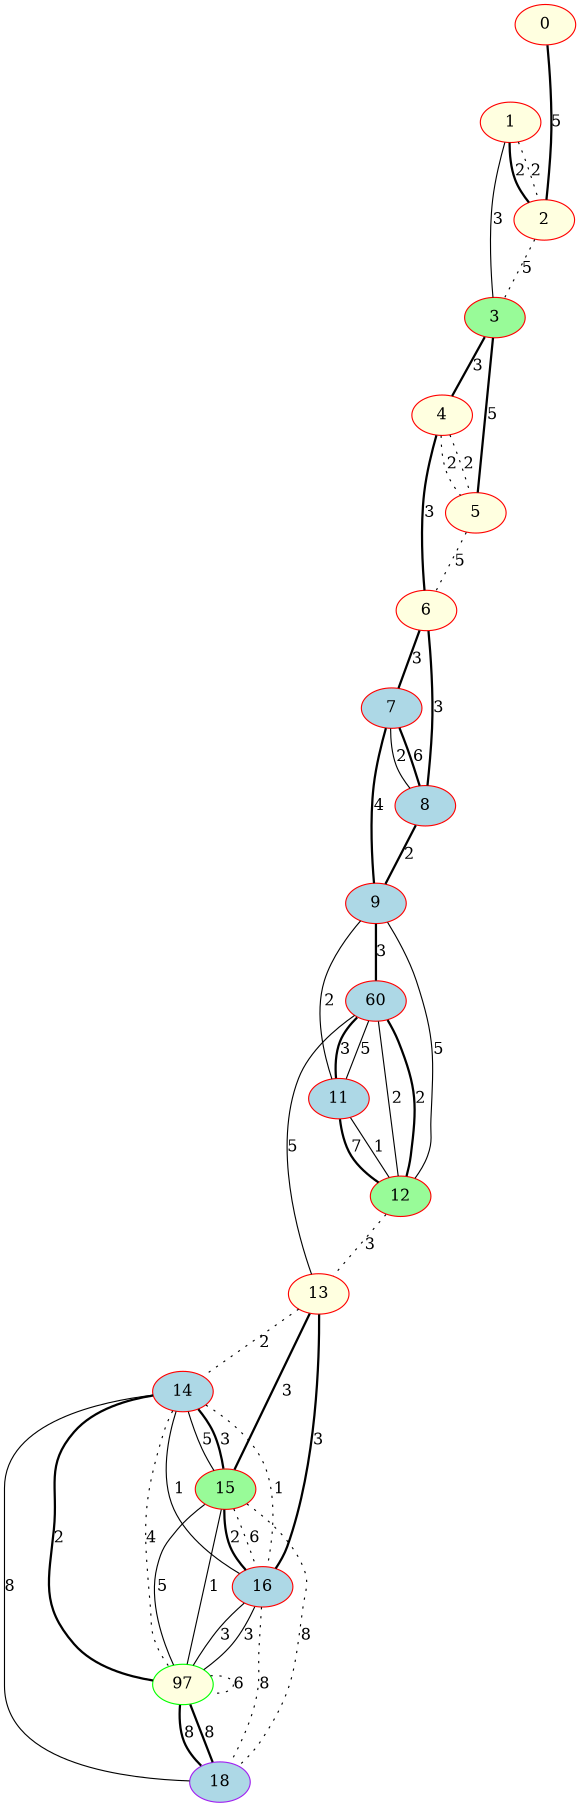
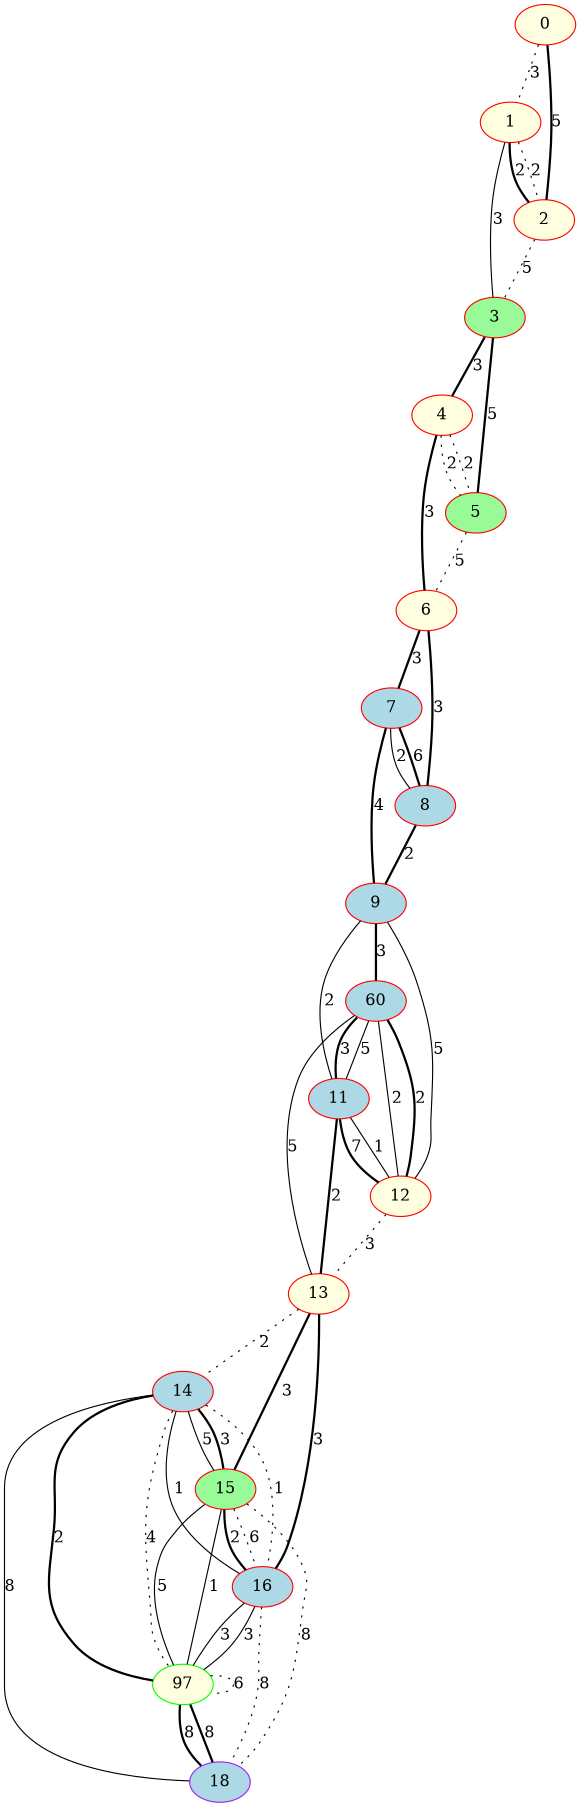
none -> (528, 74)
(476, 513) -> (476, 513)
none -> (329, 1196)
(401, 1196) -> (401, 1196)
